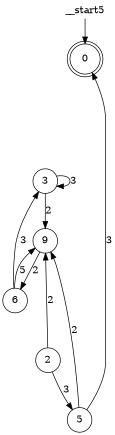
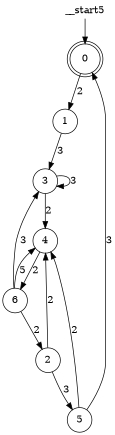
none -> (65, 121)
(45, 241) -> (45, 241)
none -> (30, 327)
